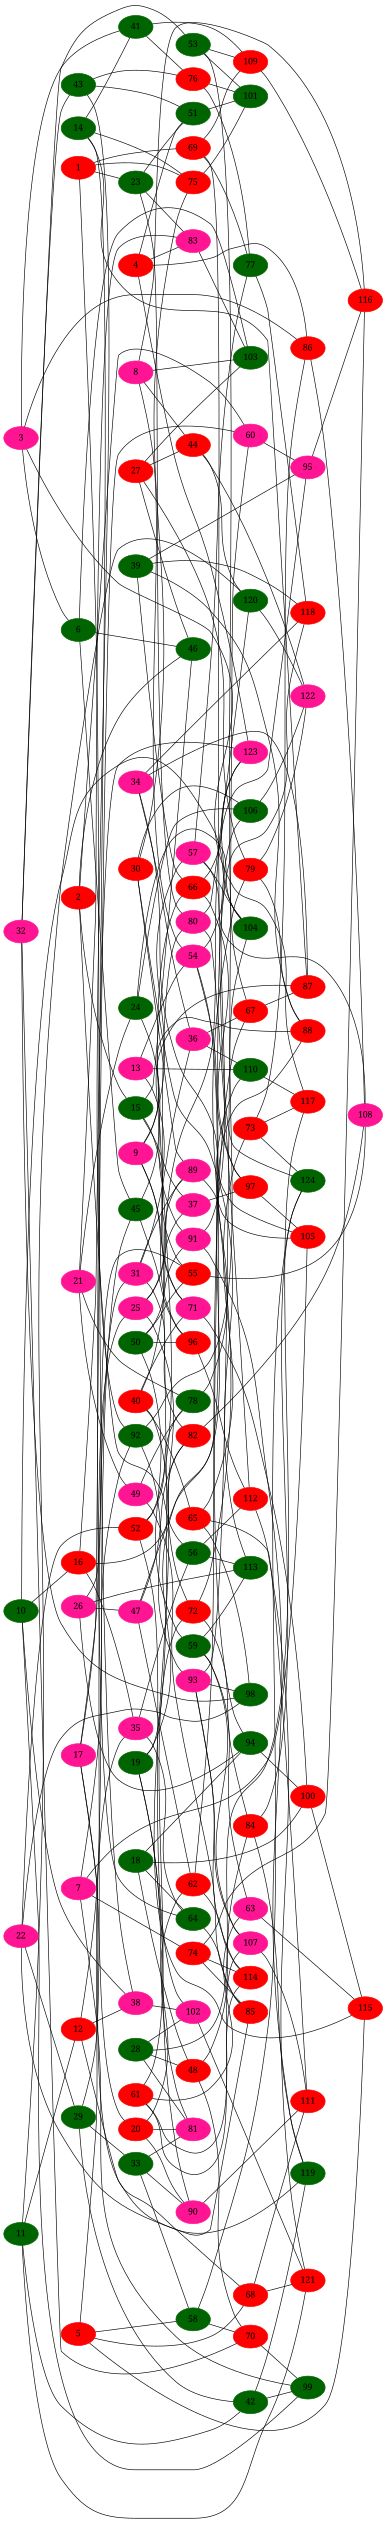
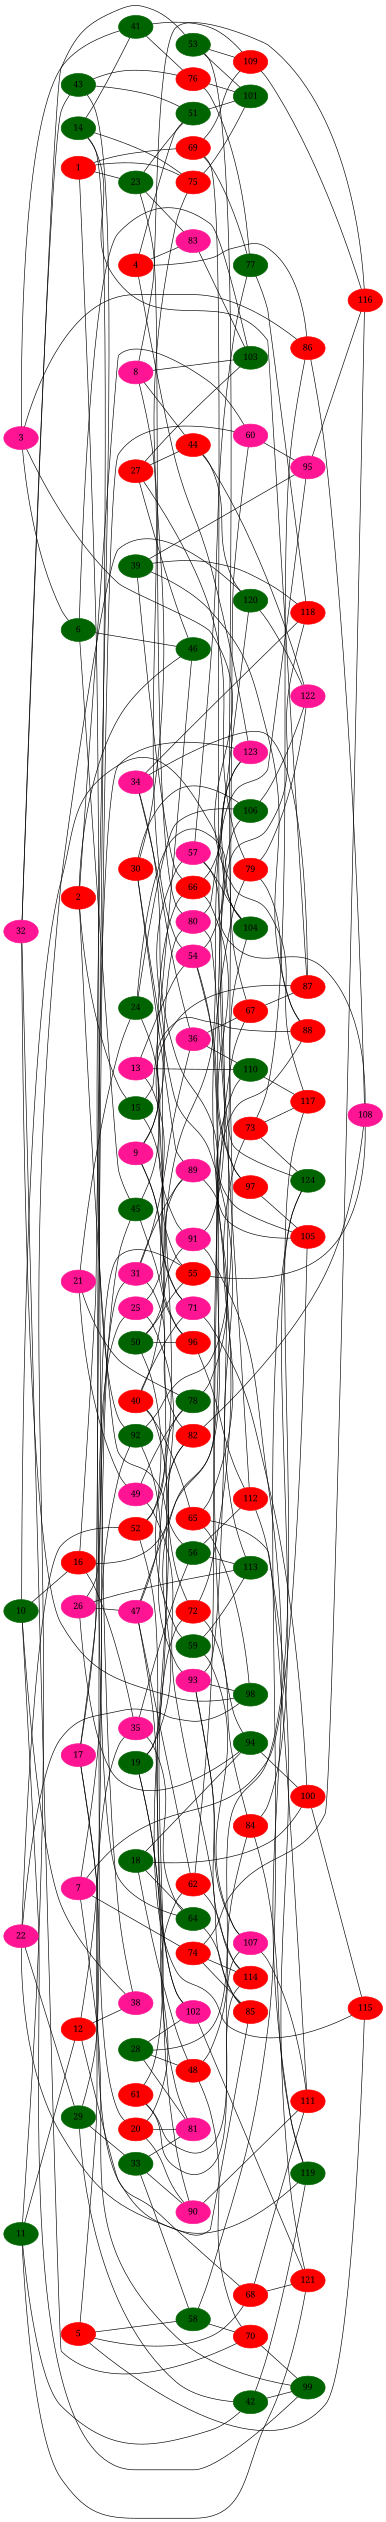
(99, 538) -> none
(193, 1205) -> none
(251, 1909) -> none
(164, 2008) -> (154, 1718)
